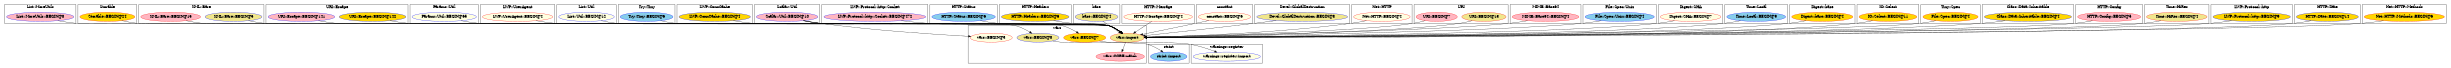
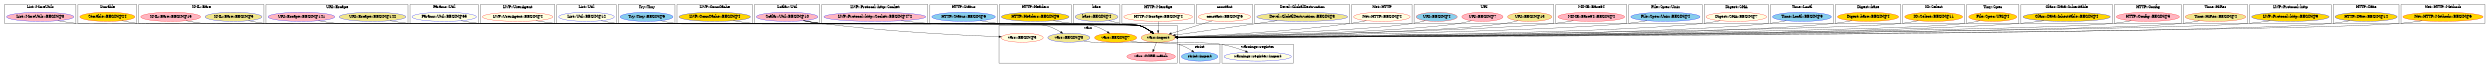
(373, 17) -> (373, 17)
none -> (1437, 17)
(1951, 17) -> (1993, 17)
